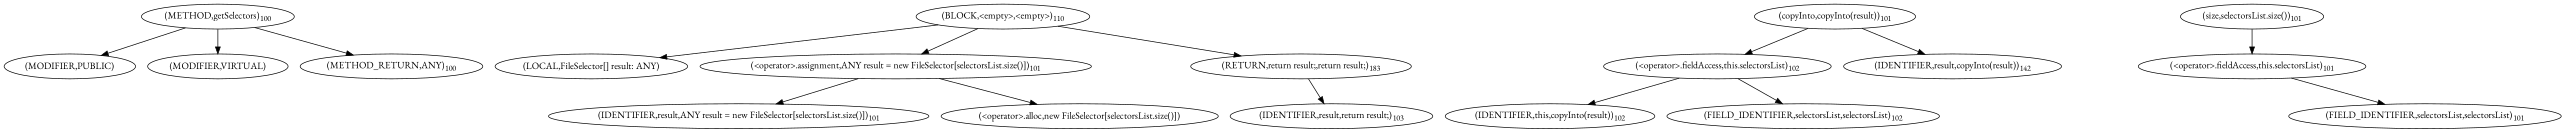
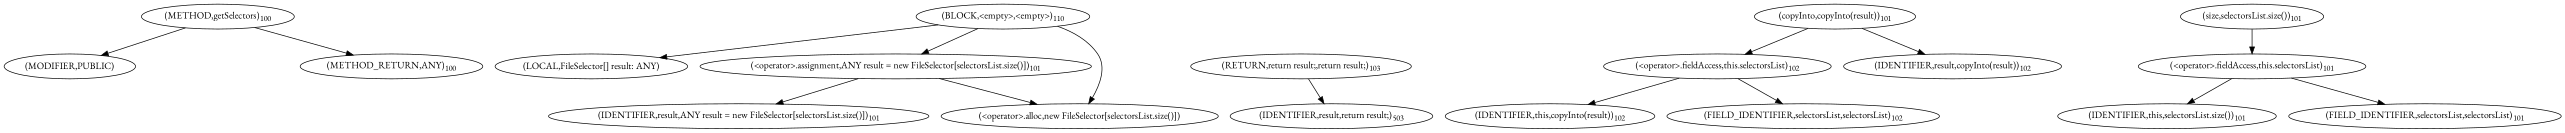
(1146, 41) -> (1097, 53)
(1375, 65) -> (1375, 65)
(2025, 65) -> (2025, 65)
(218, 66) -> none
(1398, 115) -> (1398, 115)
none -> (2167, 116)
